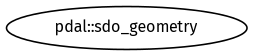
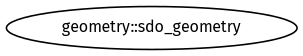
(127, 28) -> (152, 28)
